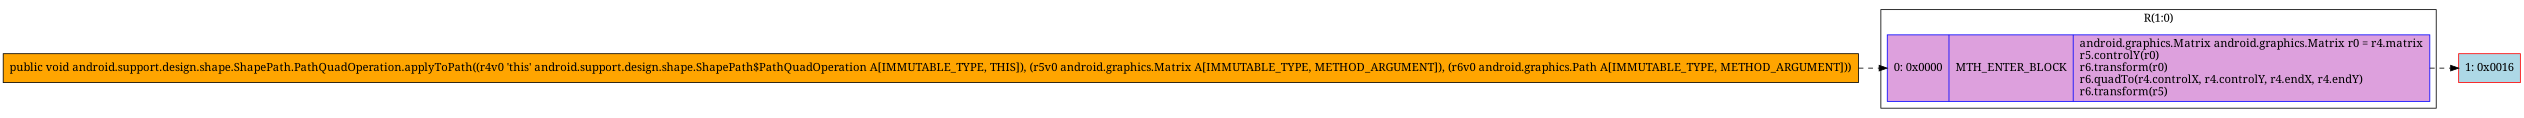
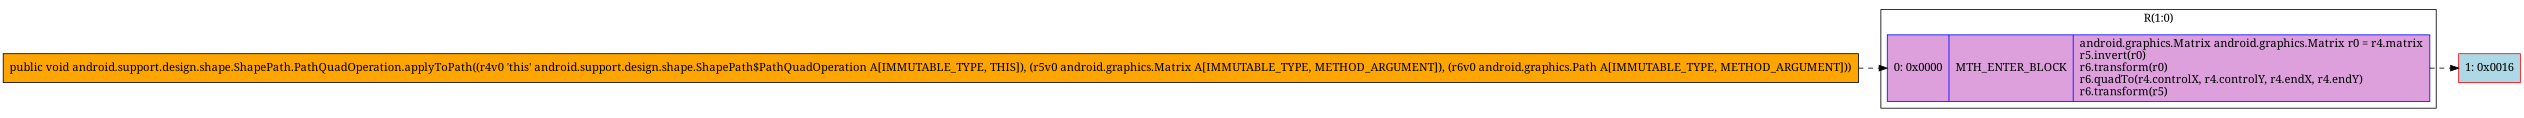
(2120, 56) -> (2113, 56)
